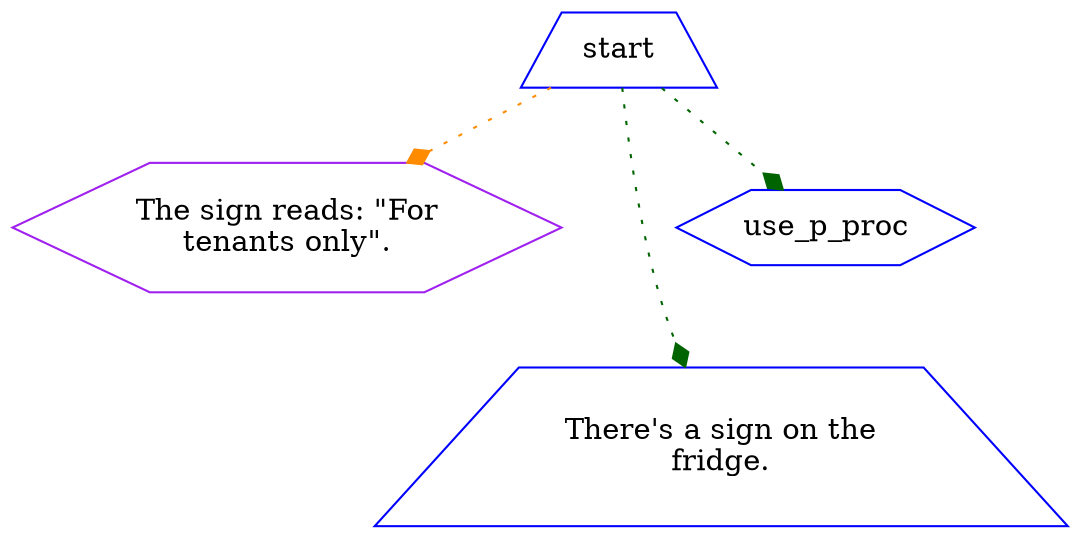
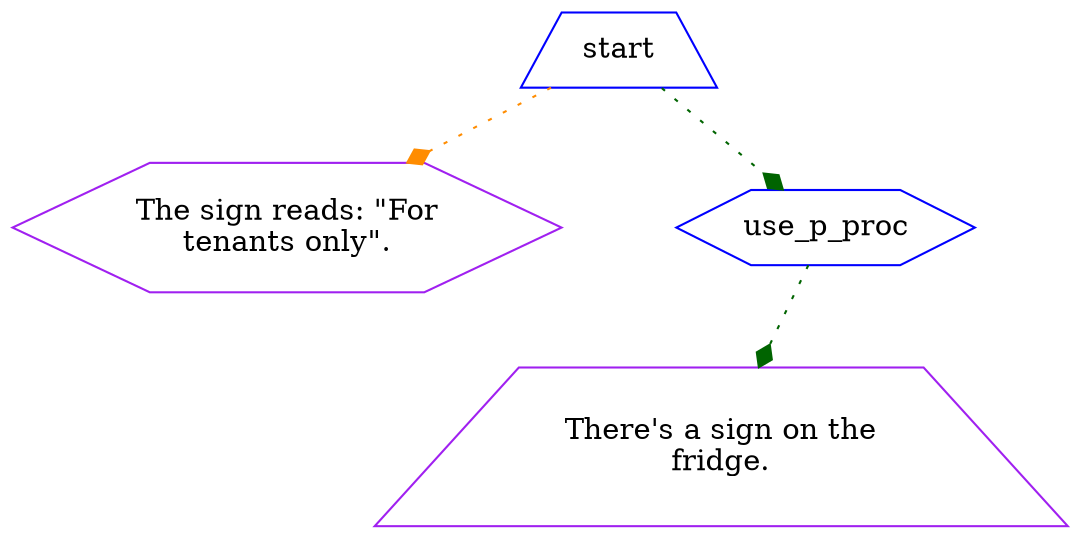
(641, 217) -> (789, 305)
(721, 447) -> (721, 447)
